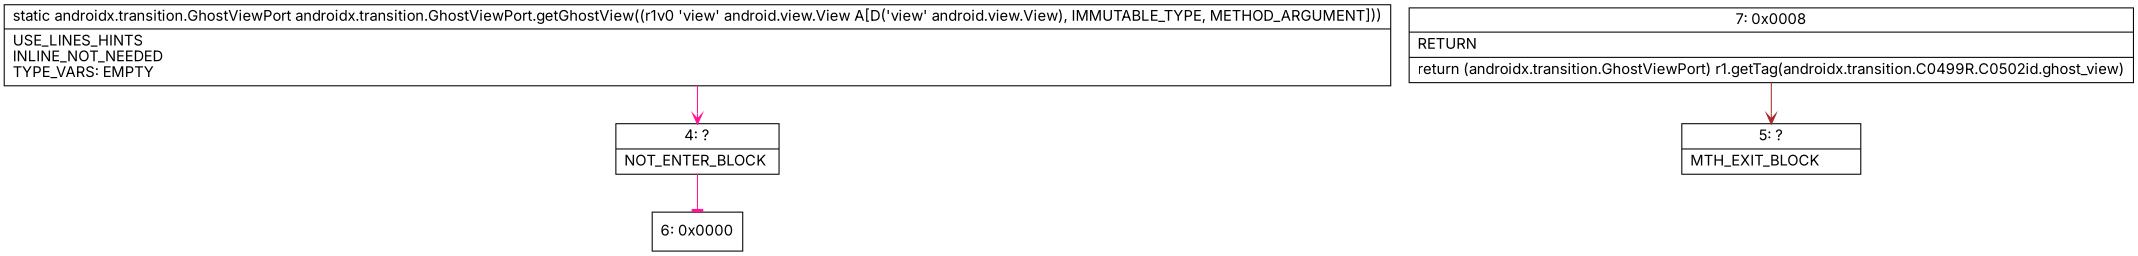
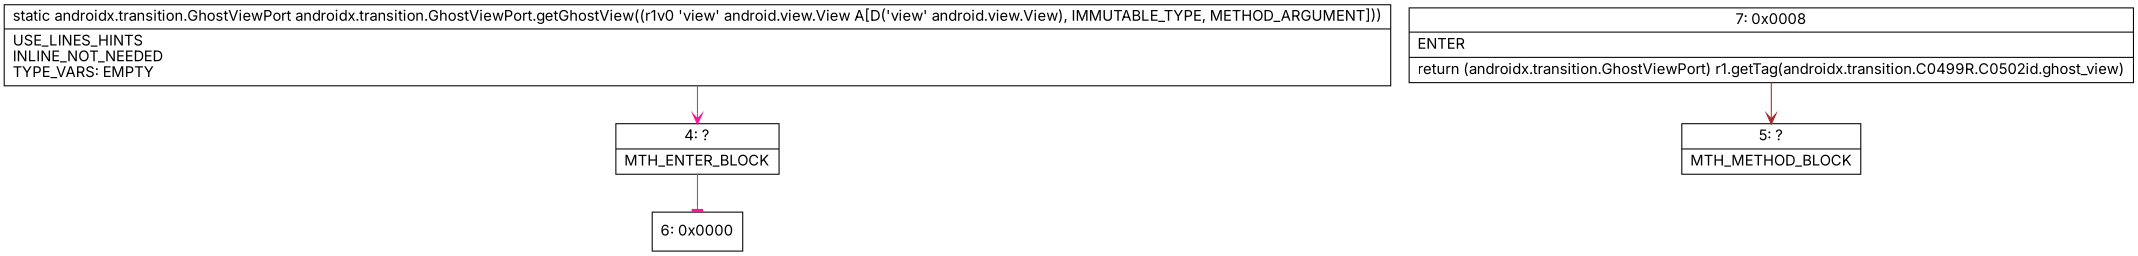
(1448, 44) -> (1442, 44)
(696, 161) -> (697, 161)
(1756, 161) -> (1771, 161)
